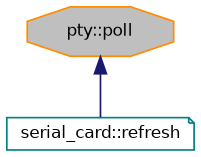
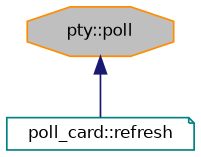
(100, 134) -> (100, 134)
